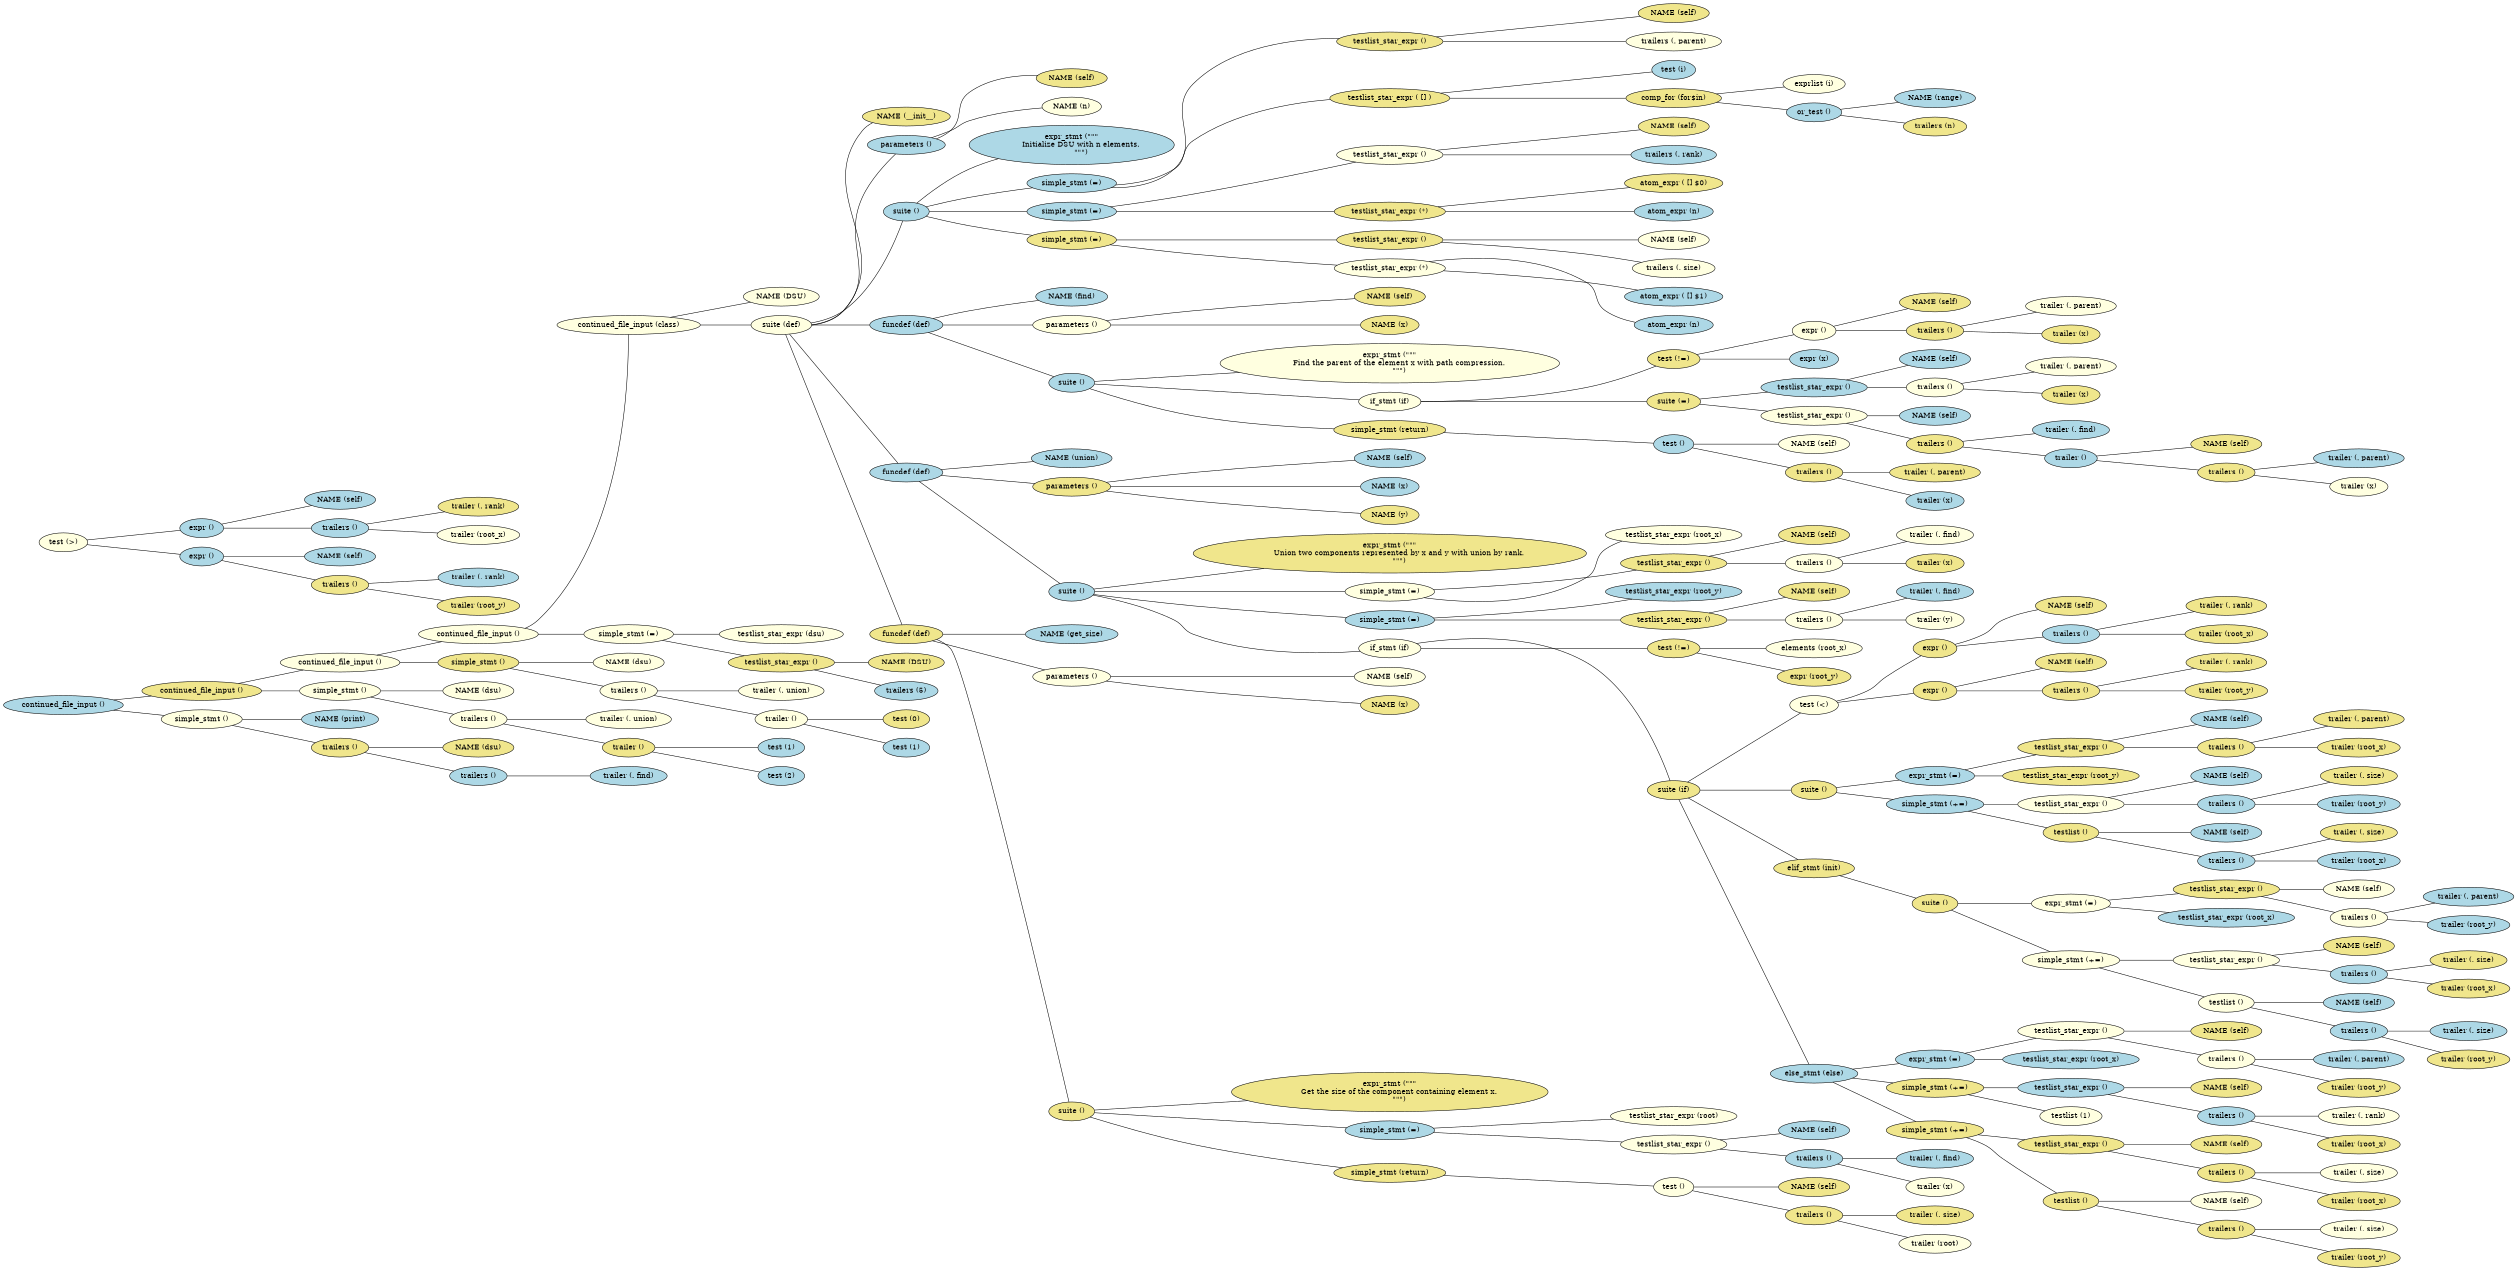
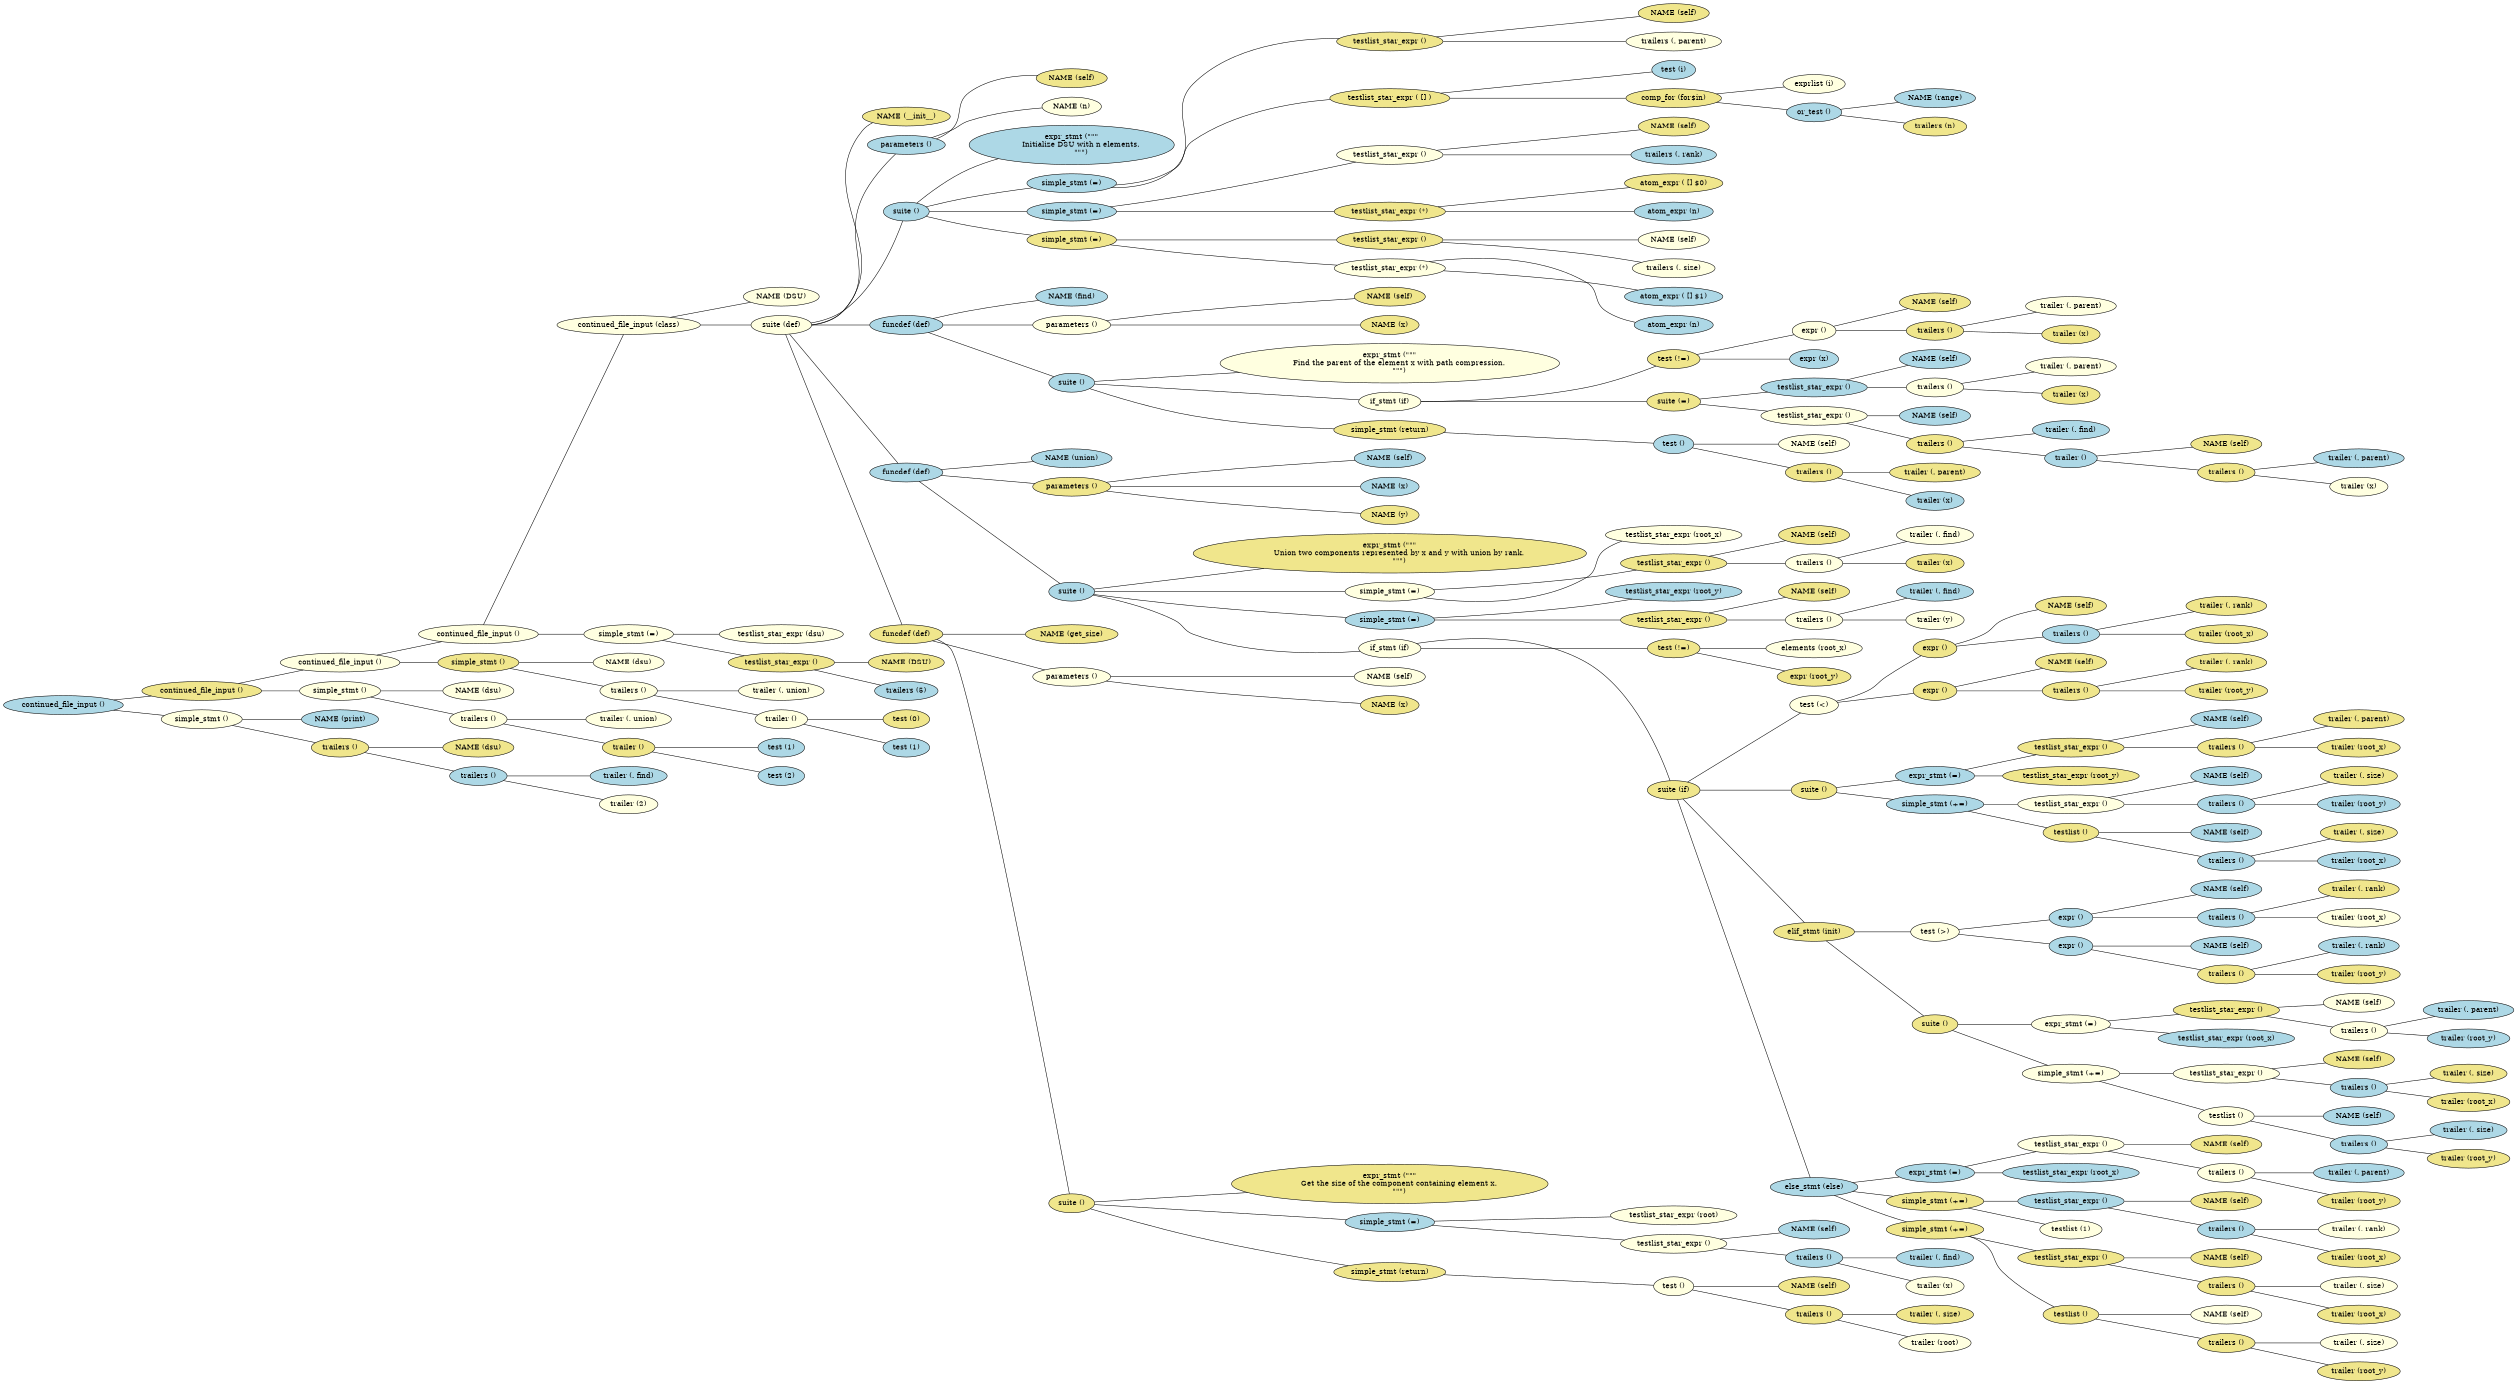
(1072, 634) -> (1072, 634)
none -> (629, 804)
none -> (1883, 932)
